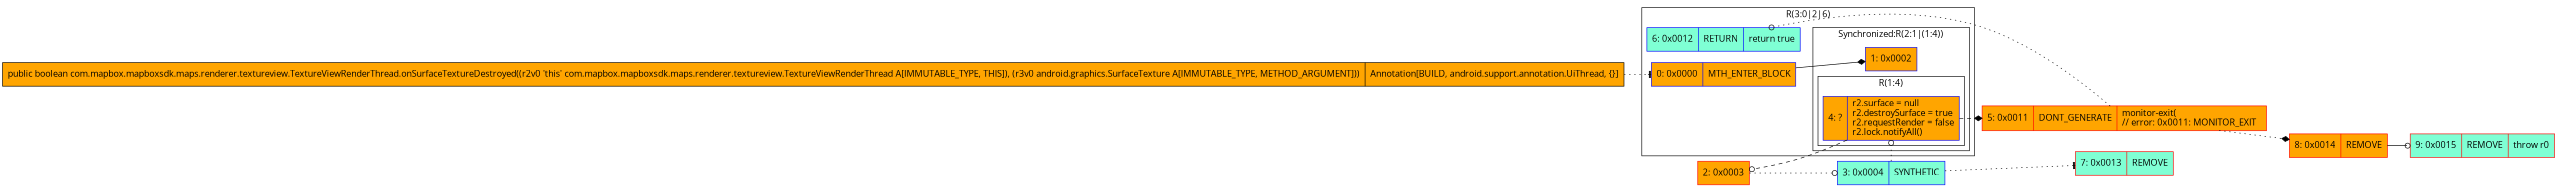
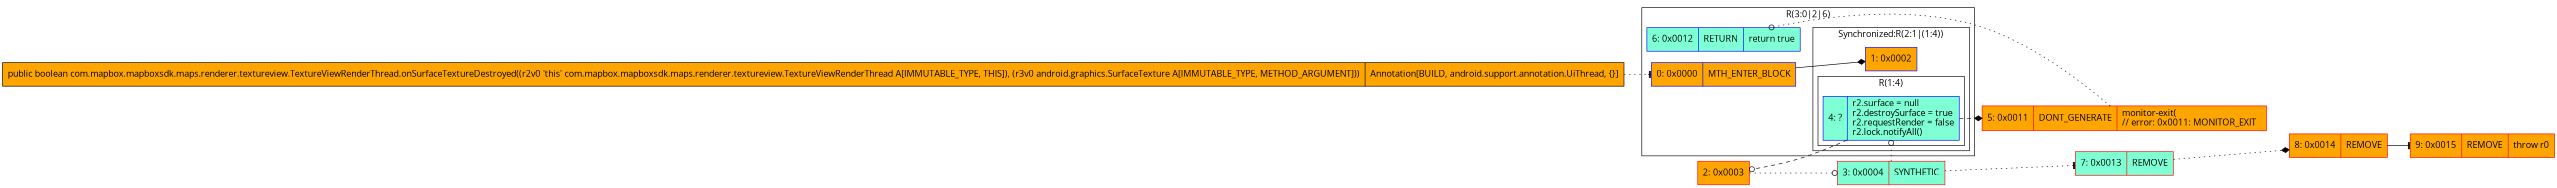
(1891, 118) -> (1891, 118)
(2250, 134) -> (2227, 155)
(2397, 146) -> (2397, 146)
(2482, 146) -> (2482, 146)
(1891, 173) -> (1891, 173)
